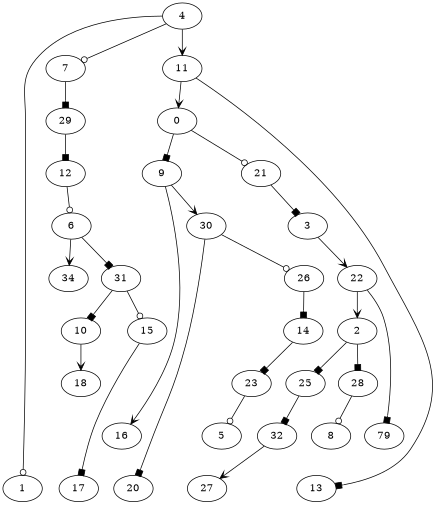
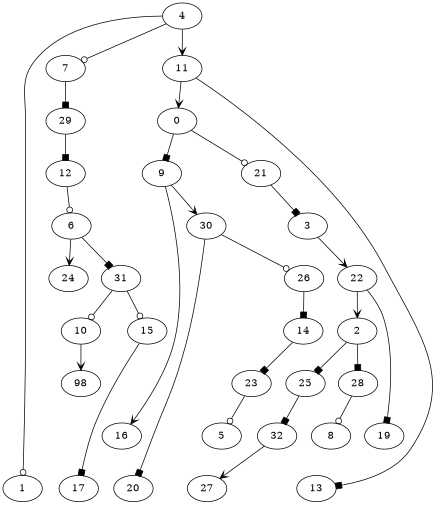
(69, 279) -> (69, 279)
(103, 302) -> (103, 302)
(81, 384) -> (81, 384)
(384, 436) -> (384, 436)
